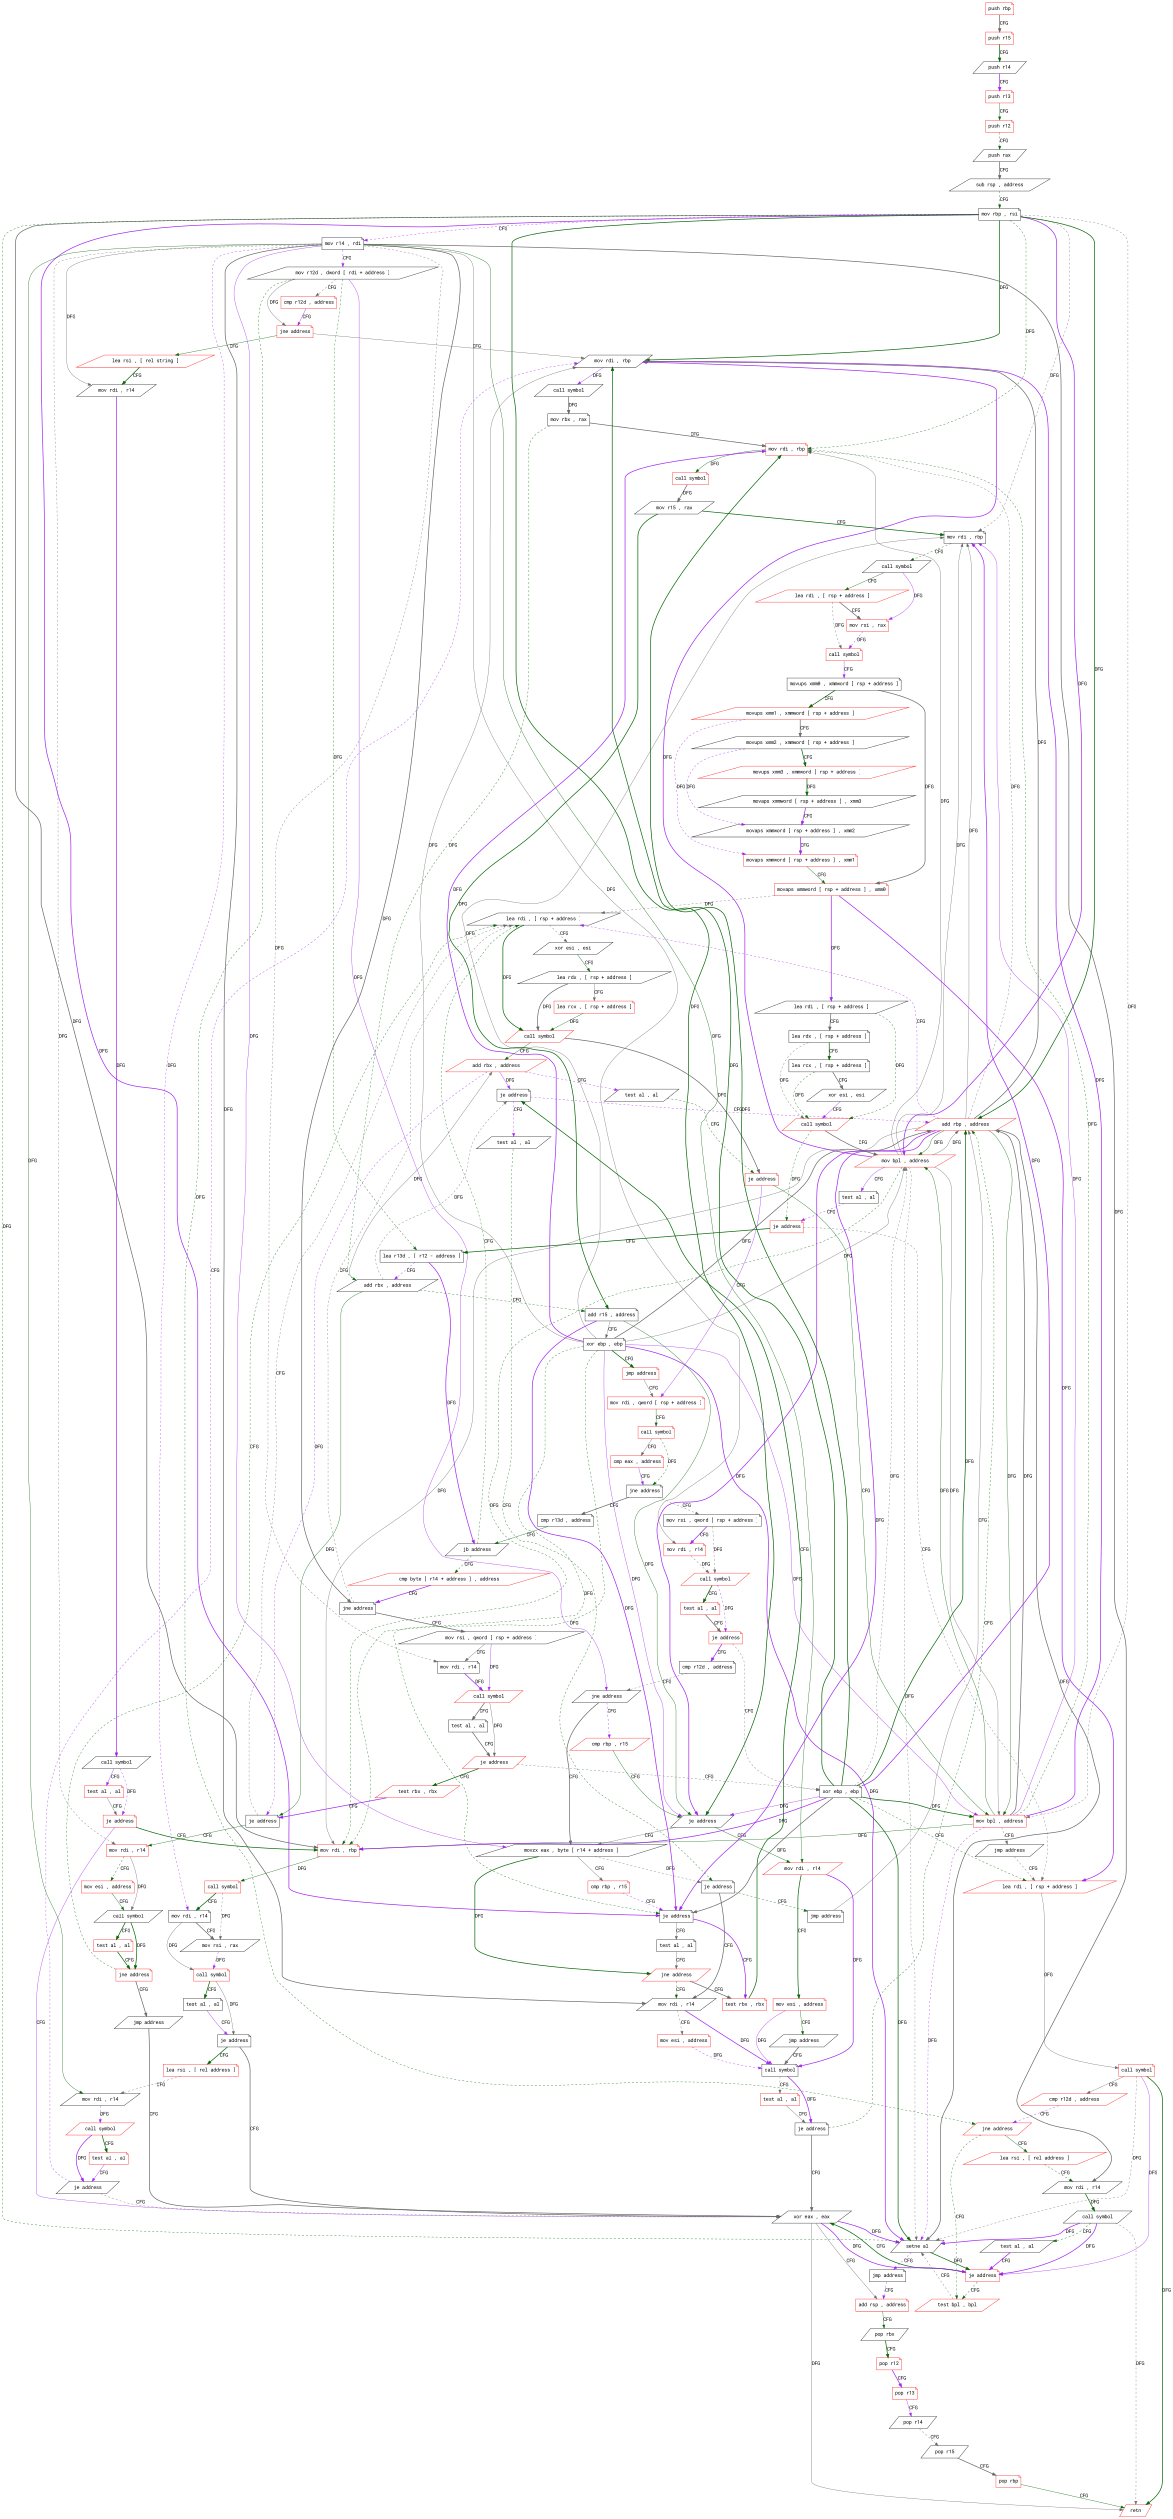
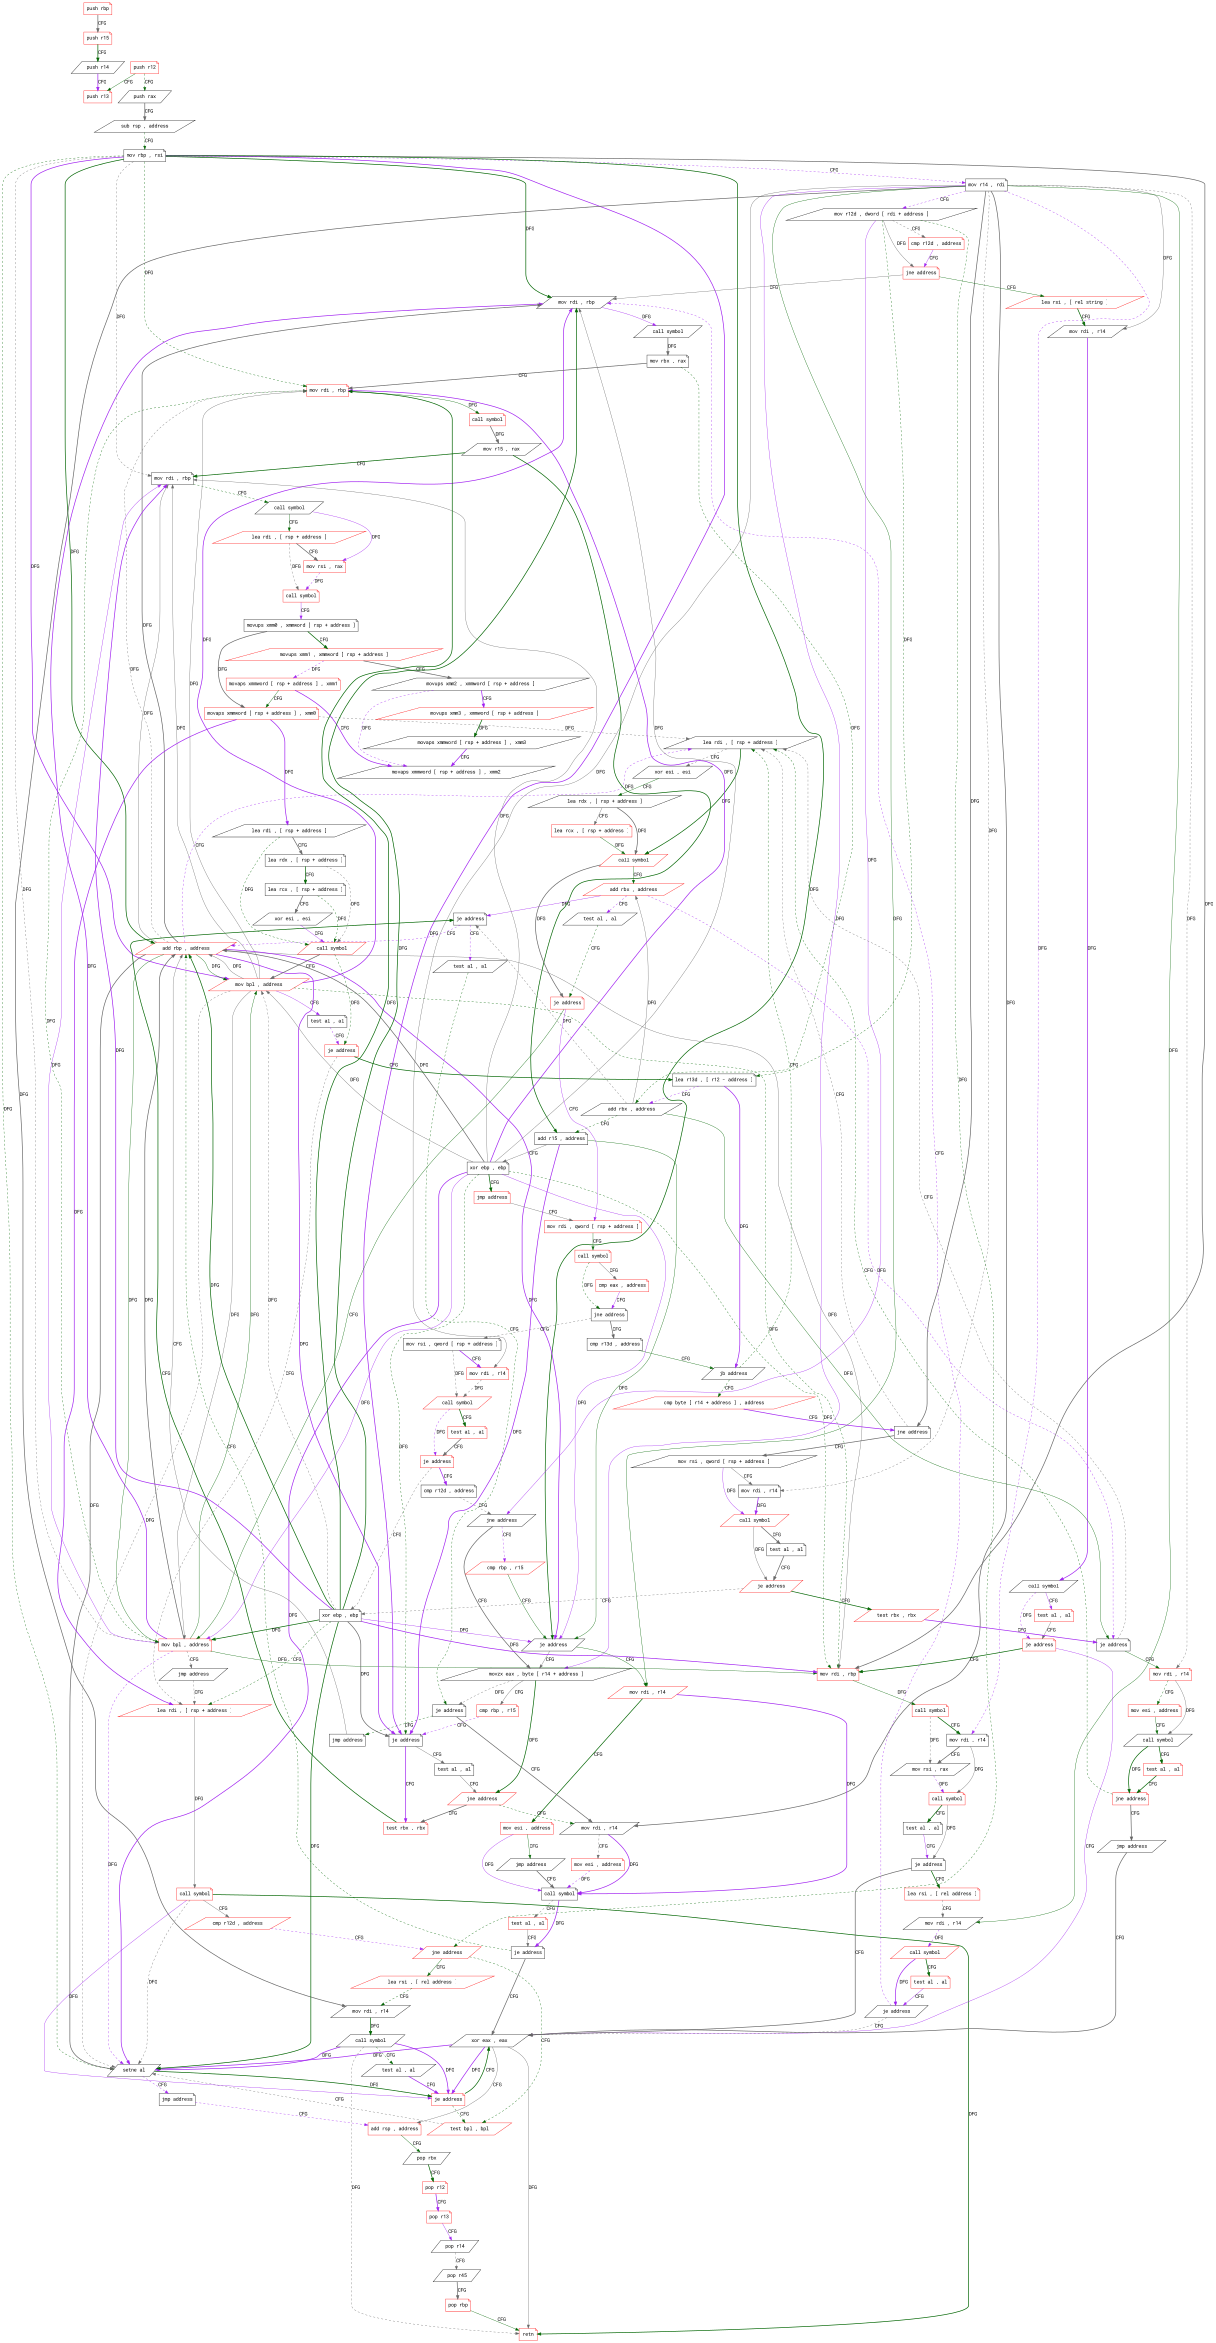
(1000, 110) -> (123, 81)
(803, 756) -> (482, 697)
(801, 844) -> (340, 731)
(945, 2452) -> (457, 2276)
(1136, 2511) -> (528, 2334)
